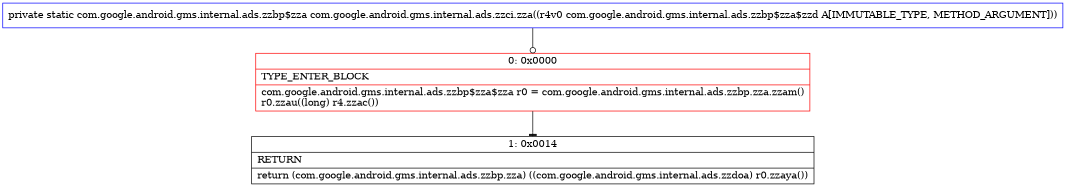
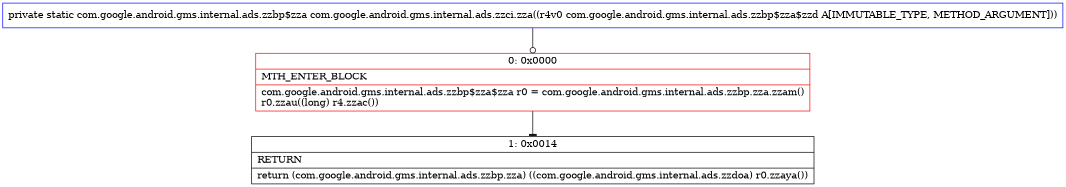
(315, 77) -> (314, 77)
